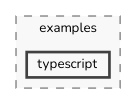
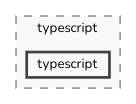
(68, 29) -> (68, 29)
